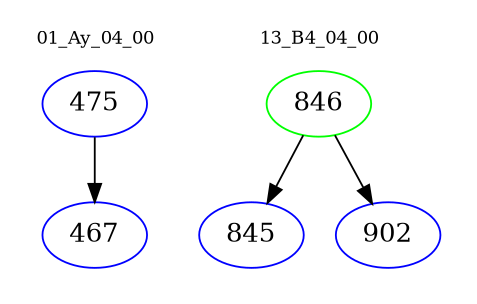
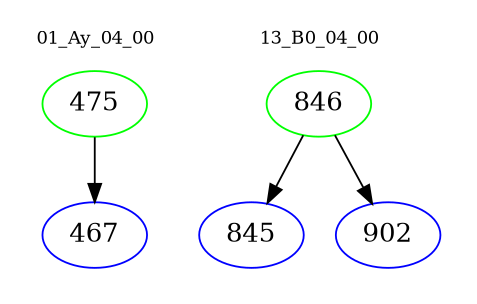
(320, 39) -> (320, 39)
(95, 104) -> (95, 104)
